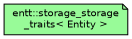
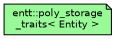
(66, 19) -> (58, 19)
